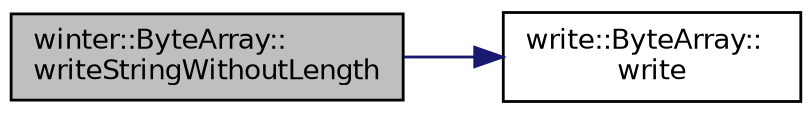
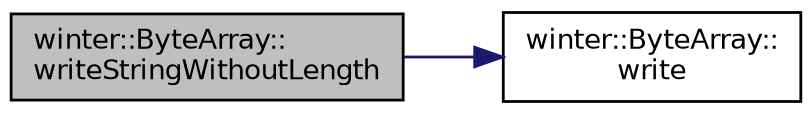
(652, 57) -> (652, 57)
